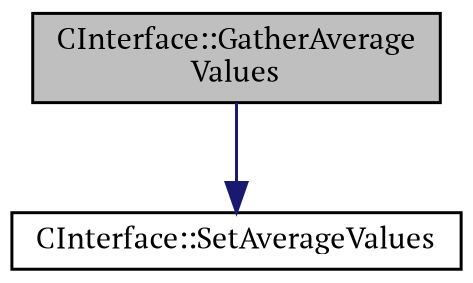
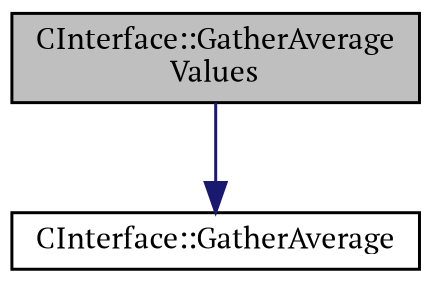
(237, 241) -> (216, 241)
